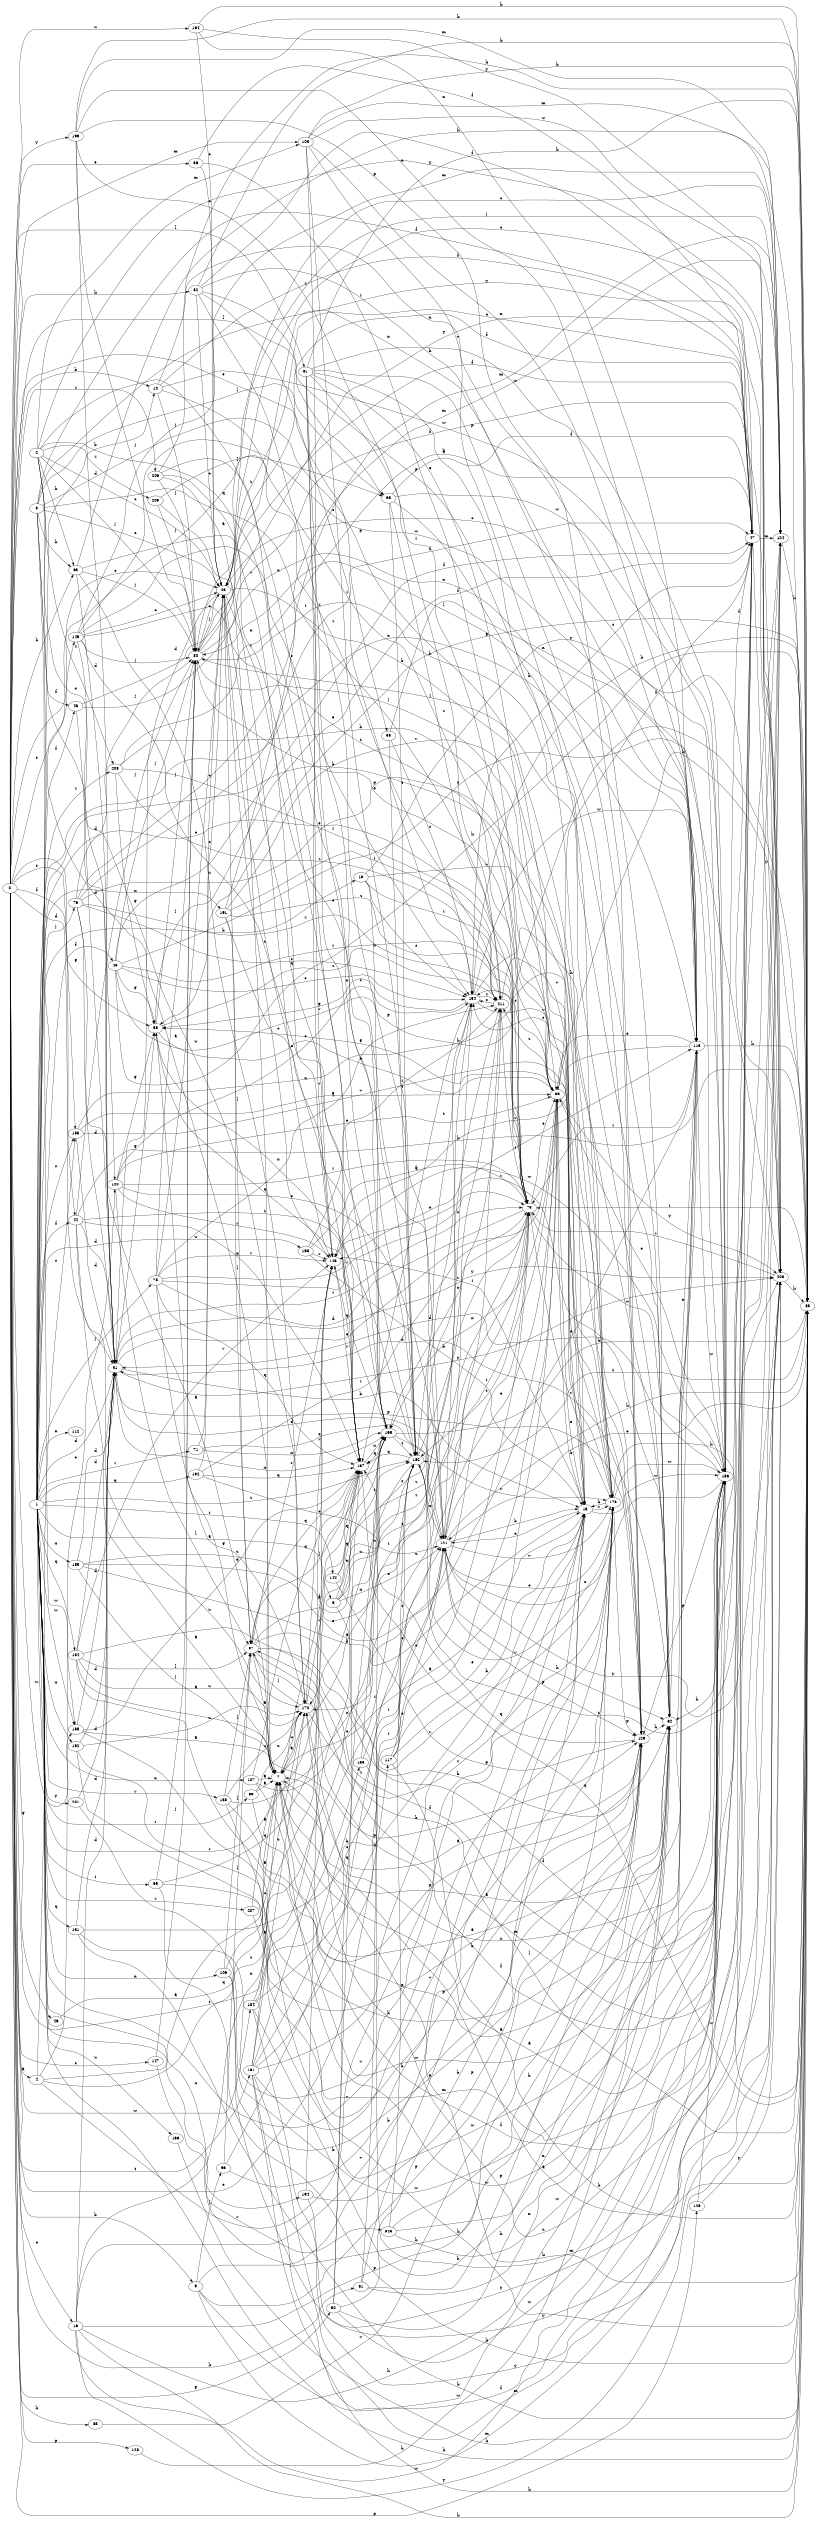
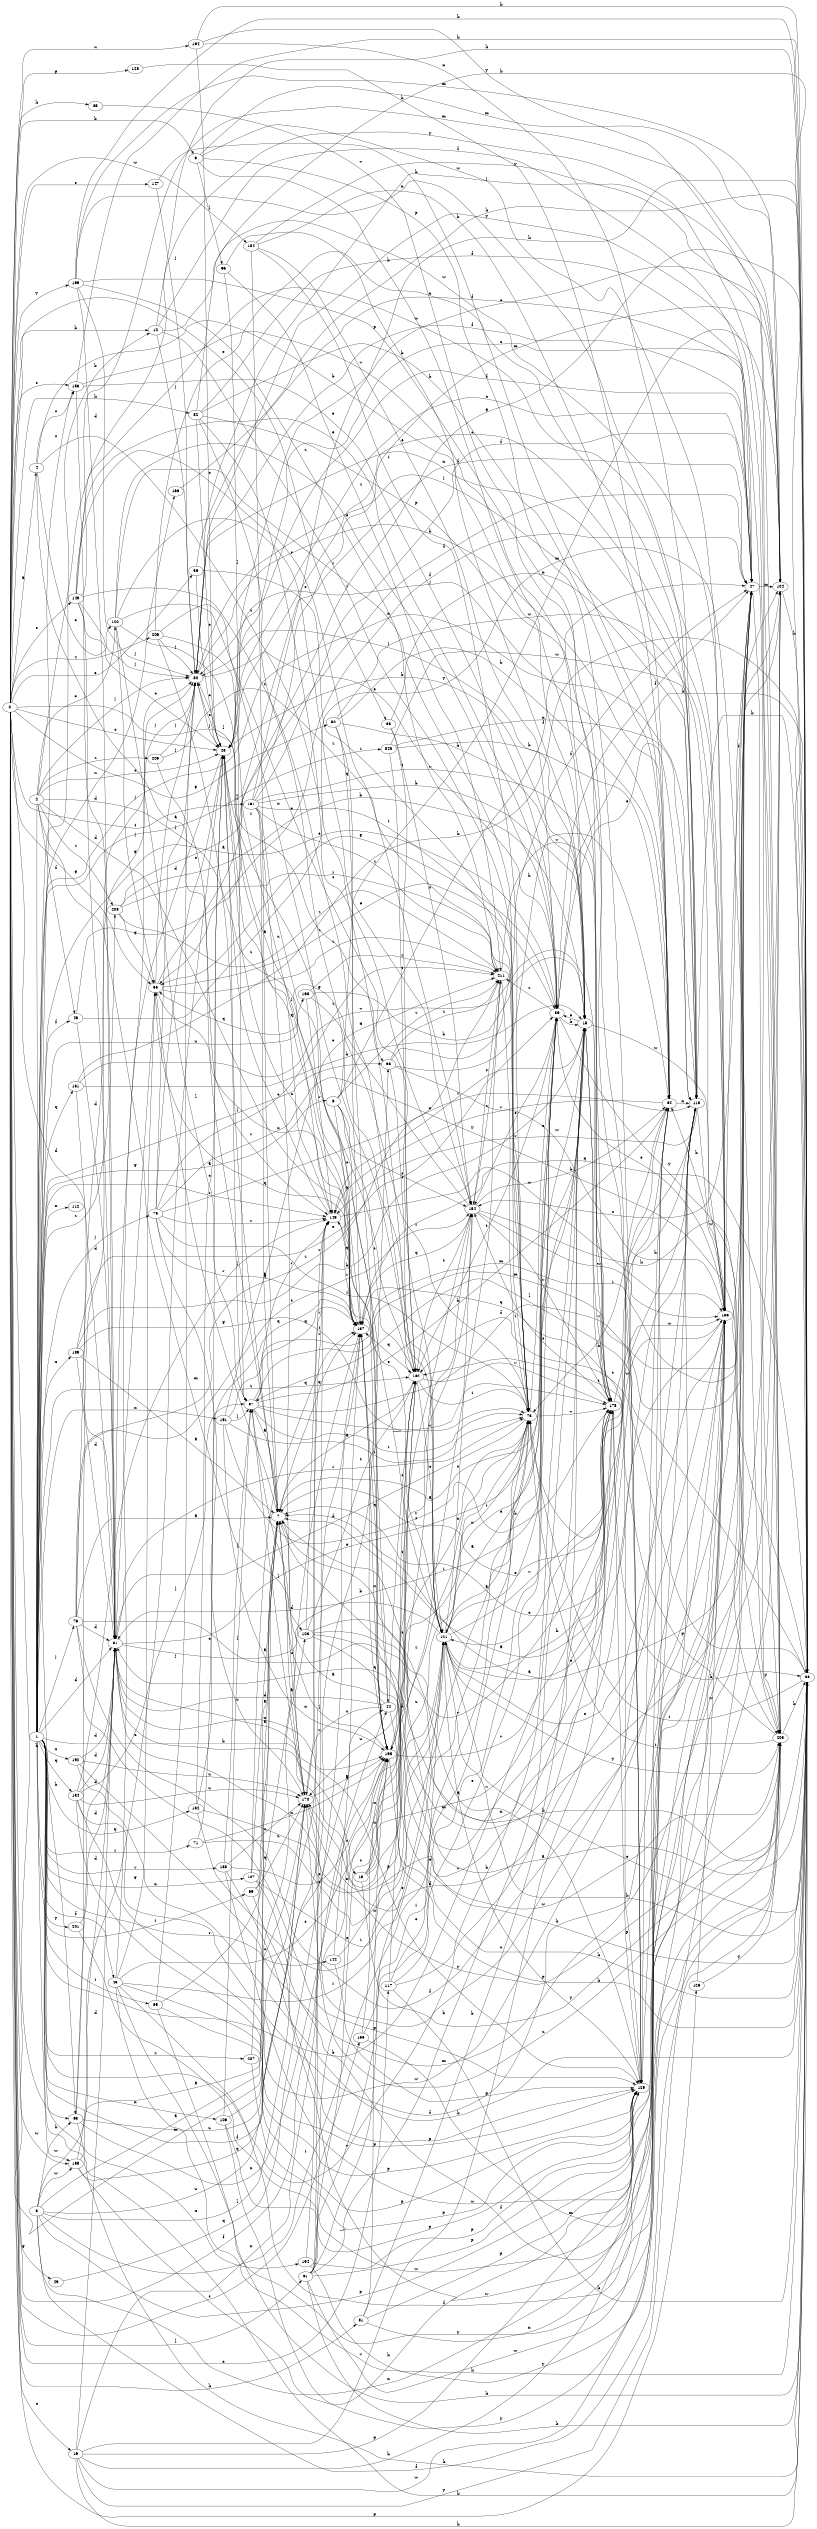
(701, 123) -> (543, 606)
(262, 1284) -> (375, 1517)
